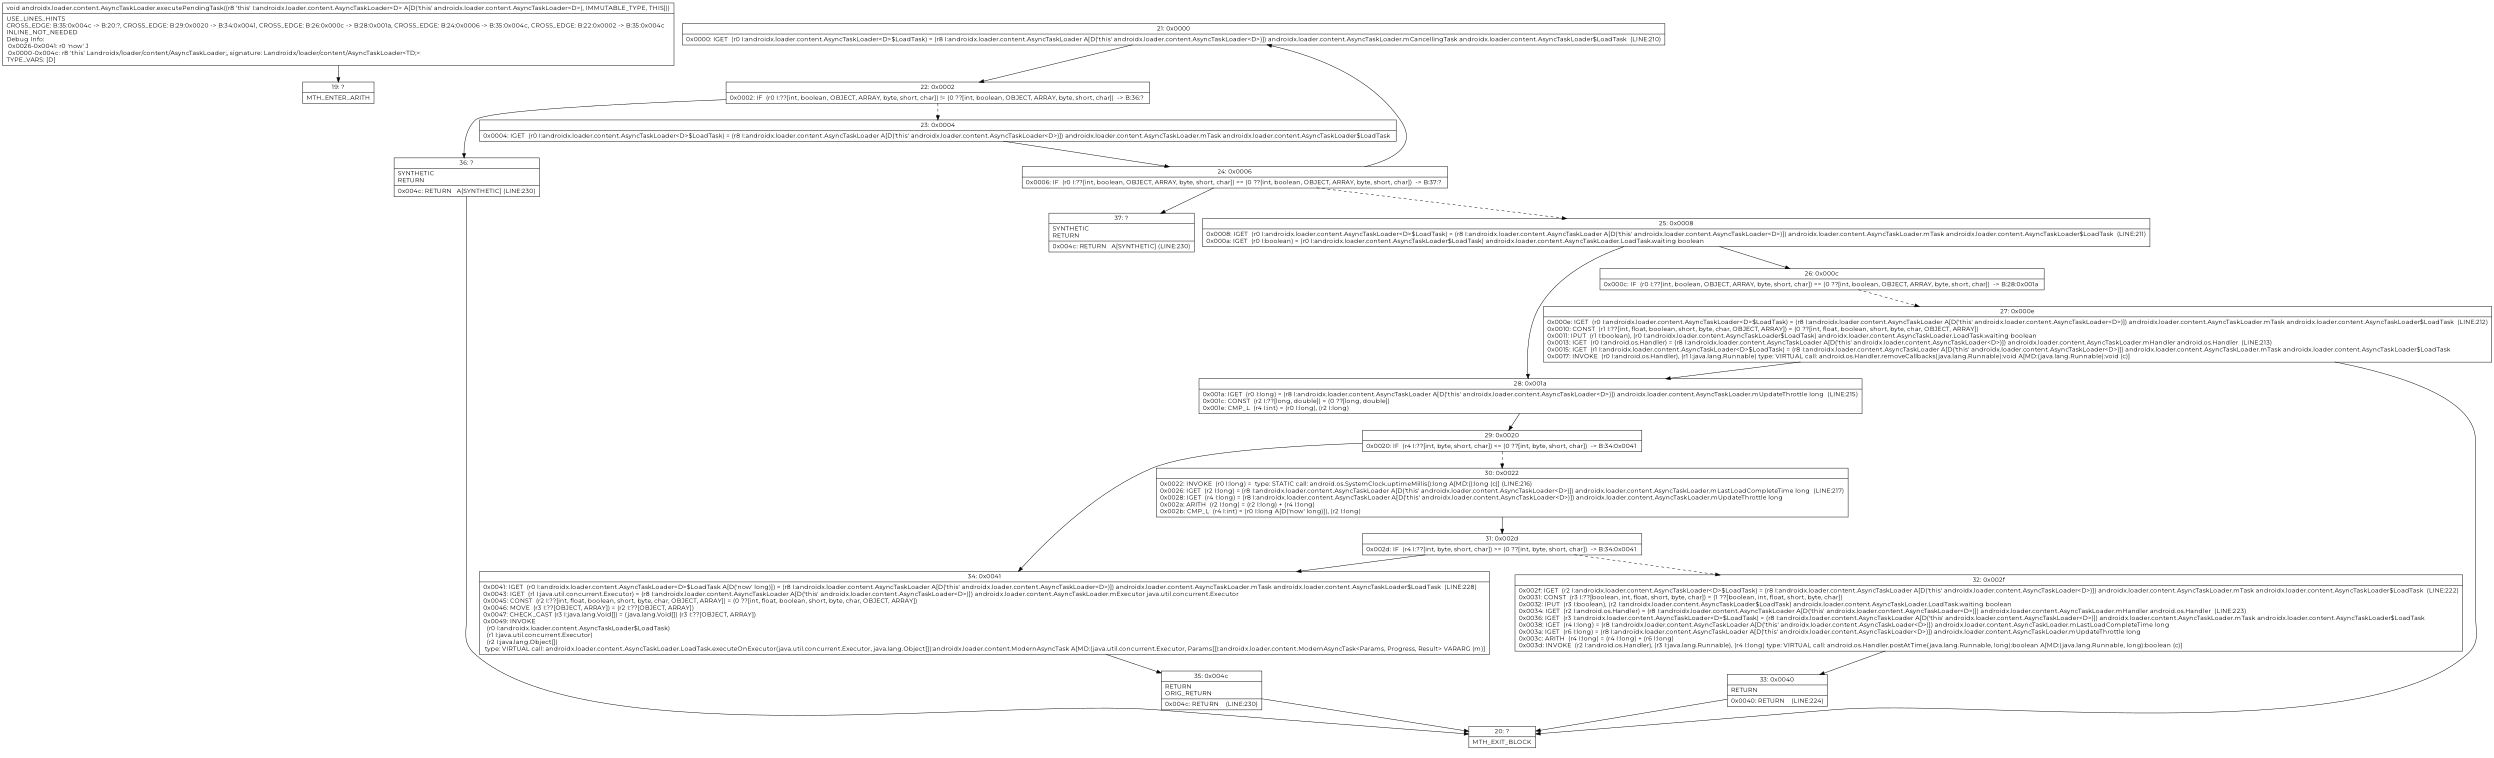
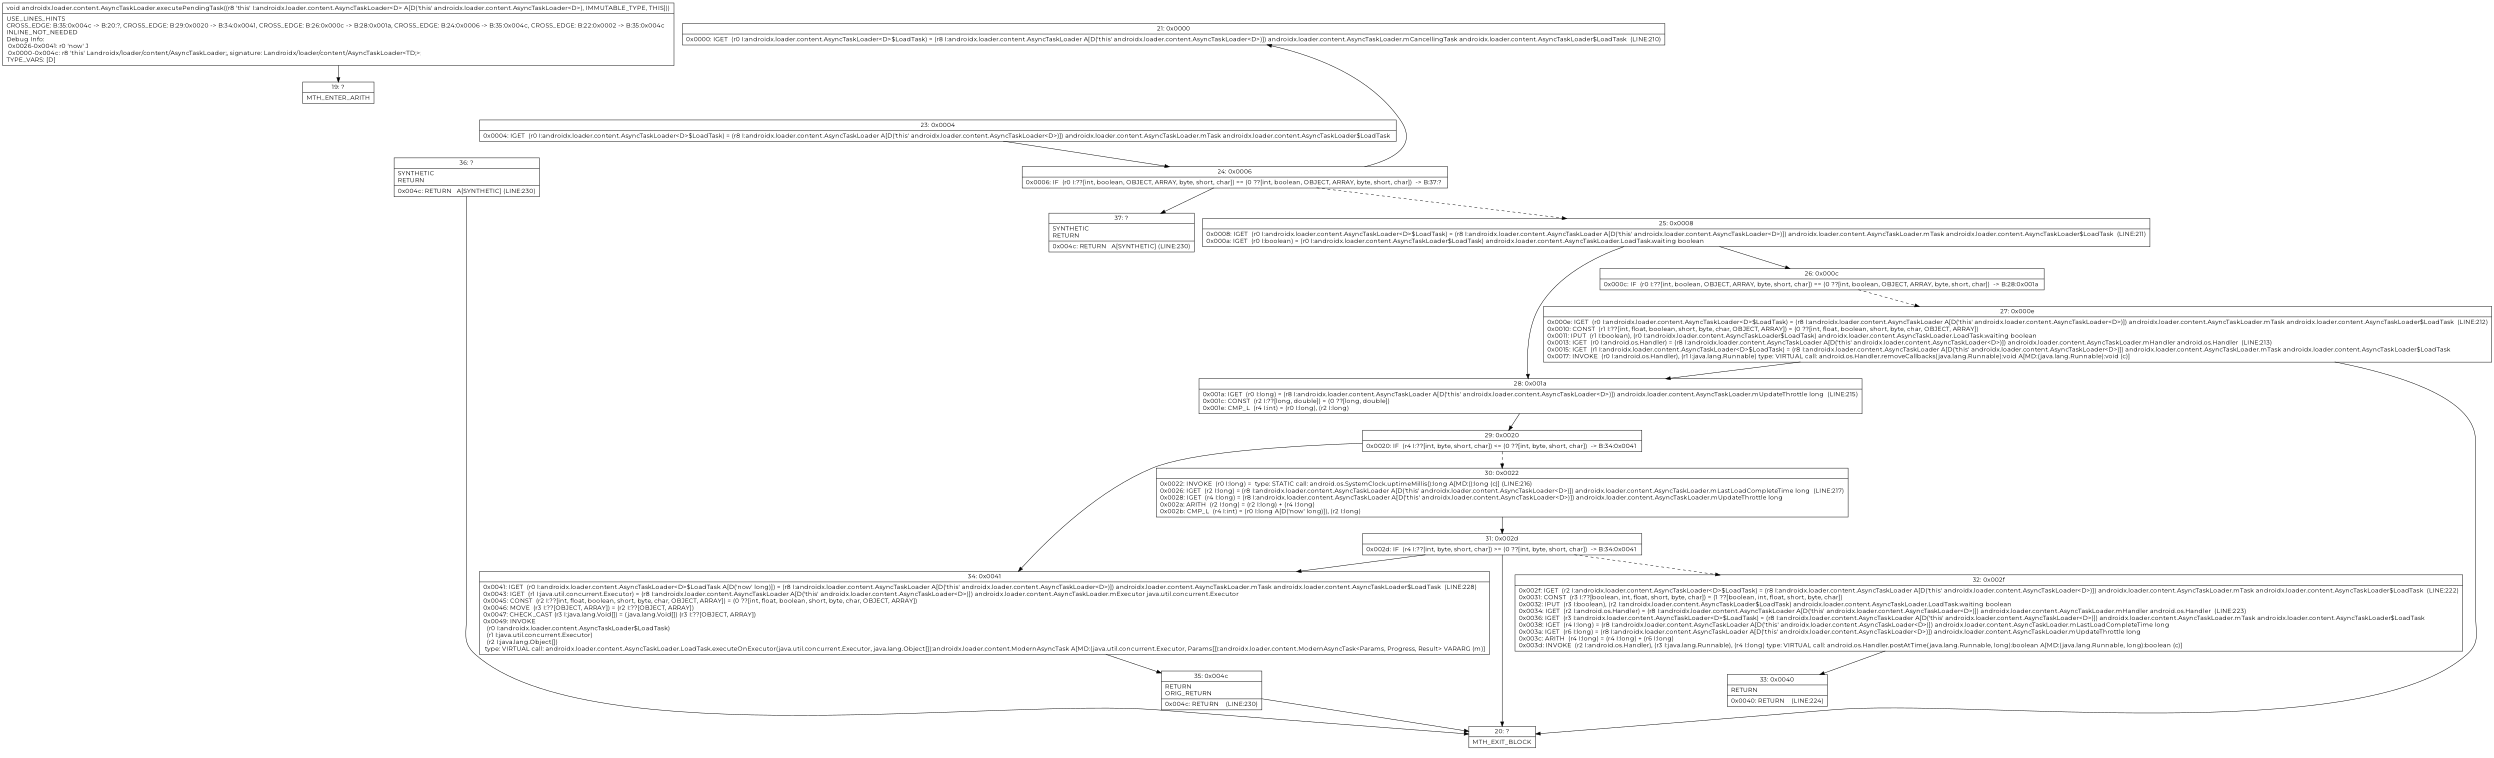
(938, 93) -> none
(1634, 715) -> (1502, 638)
